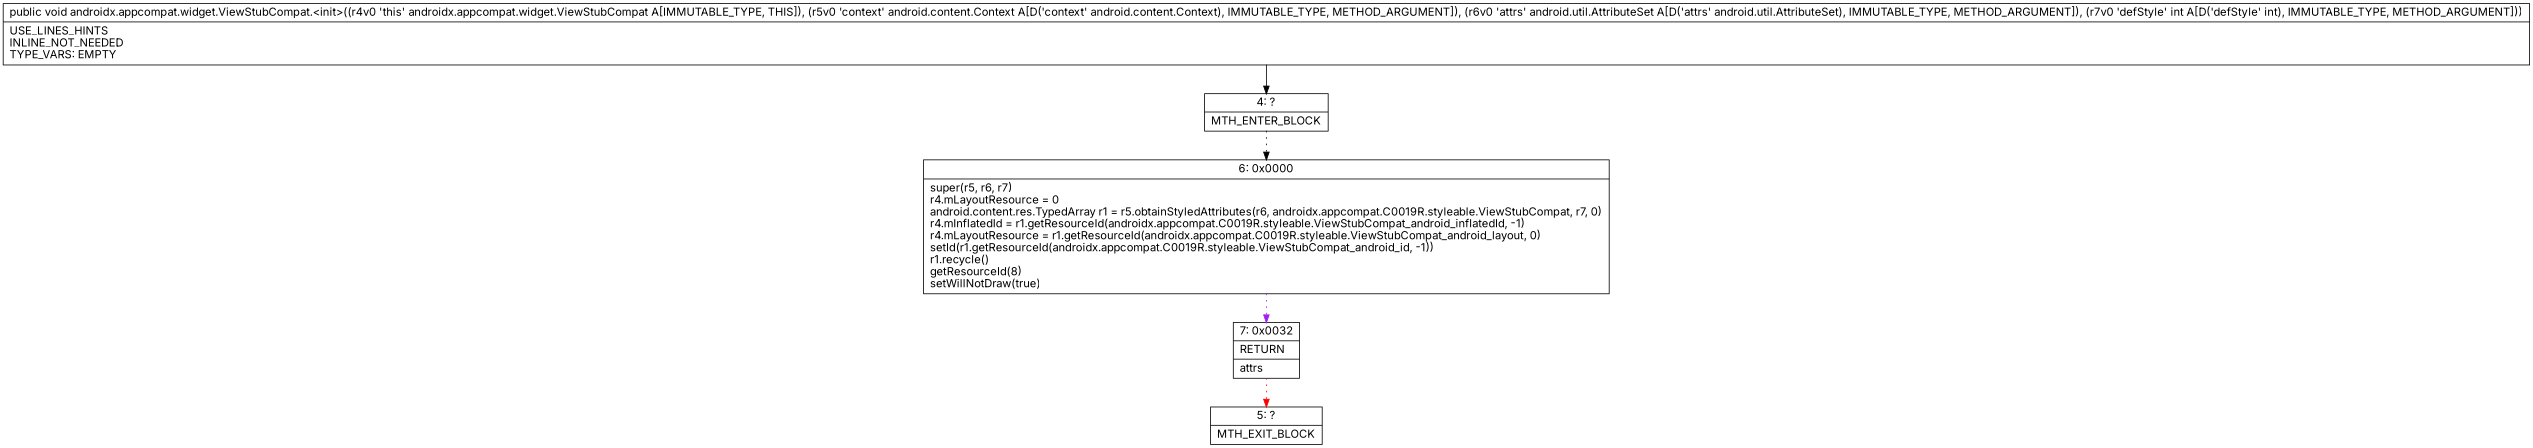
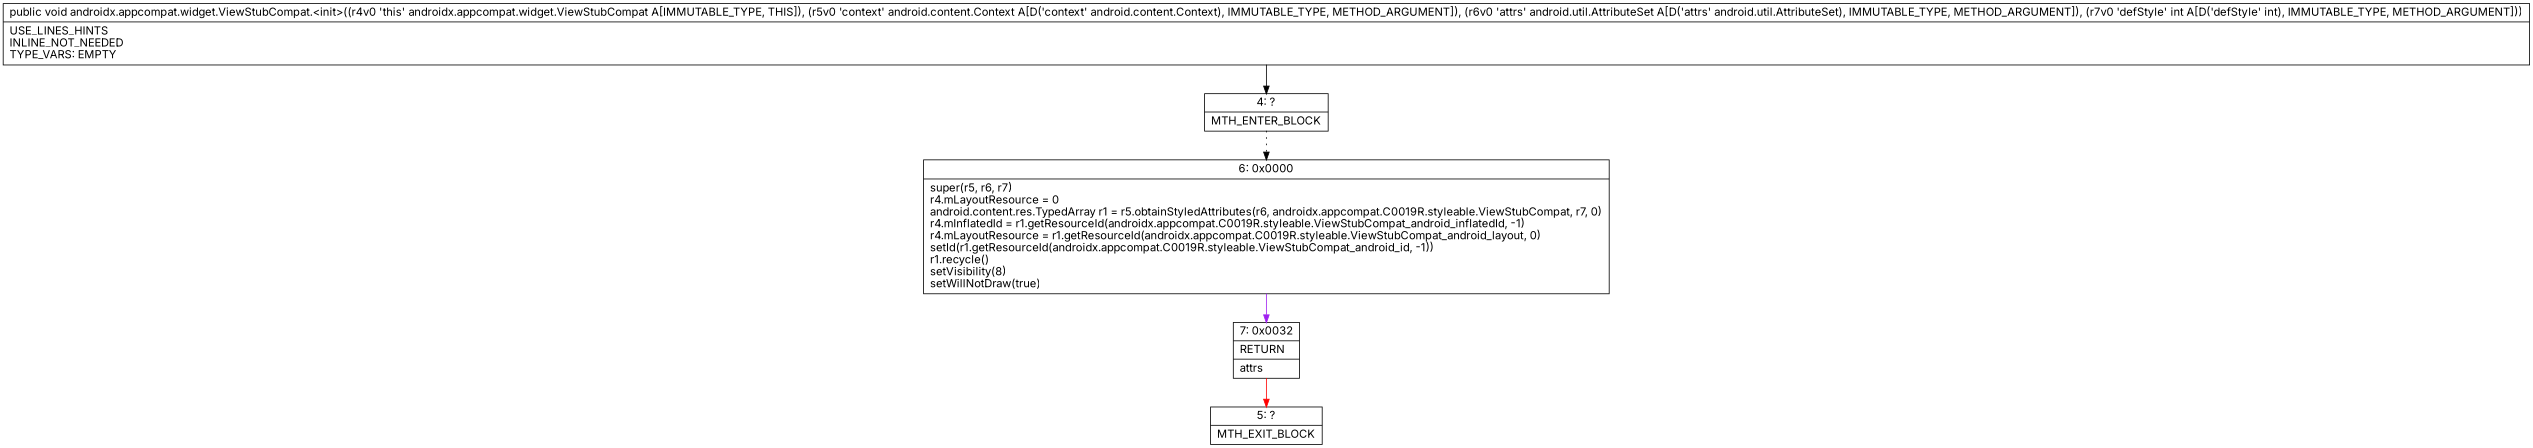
(976, 272) -> (969, 272)
(1266, 304) -> (1266, 304)
(1266, 389) -> (1266, 389)
